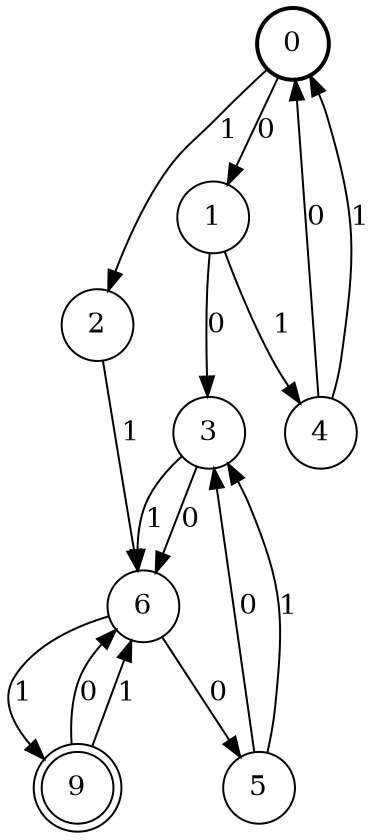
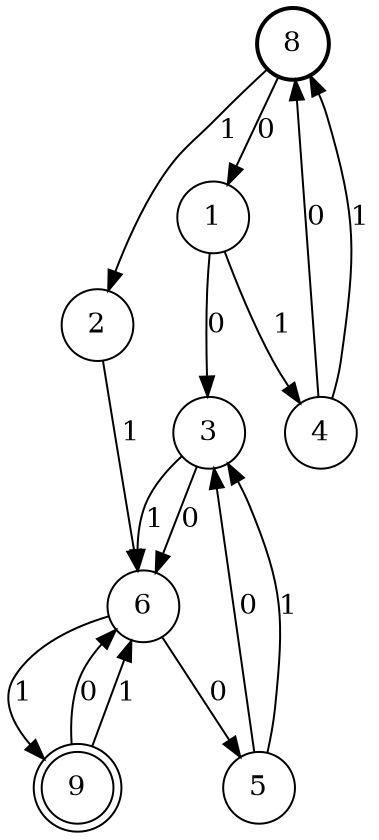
(293, 44) -> (293, 44)
